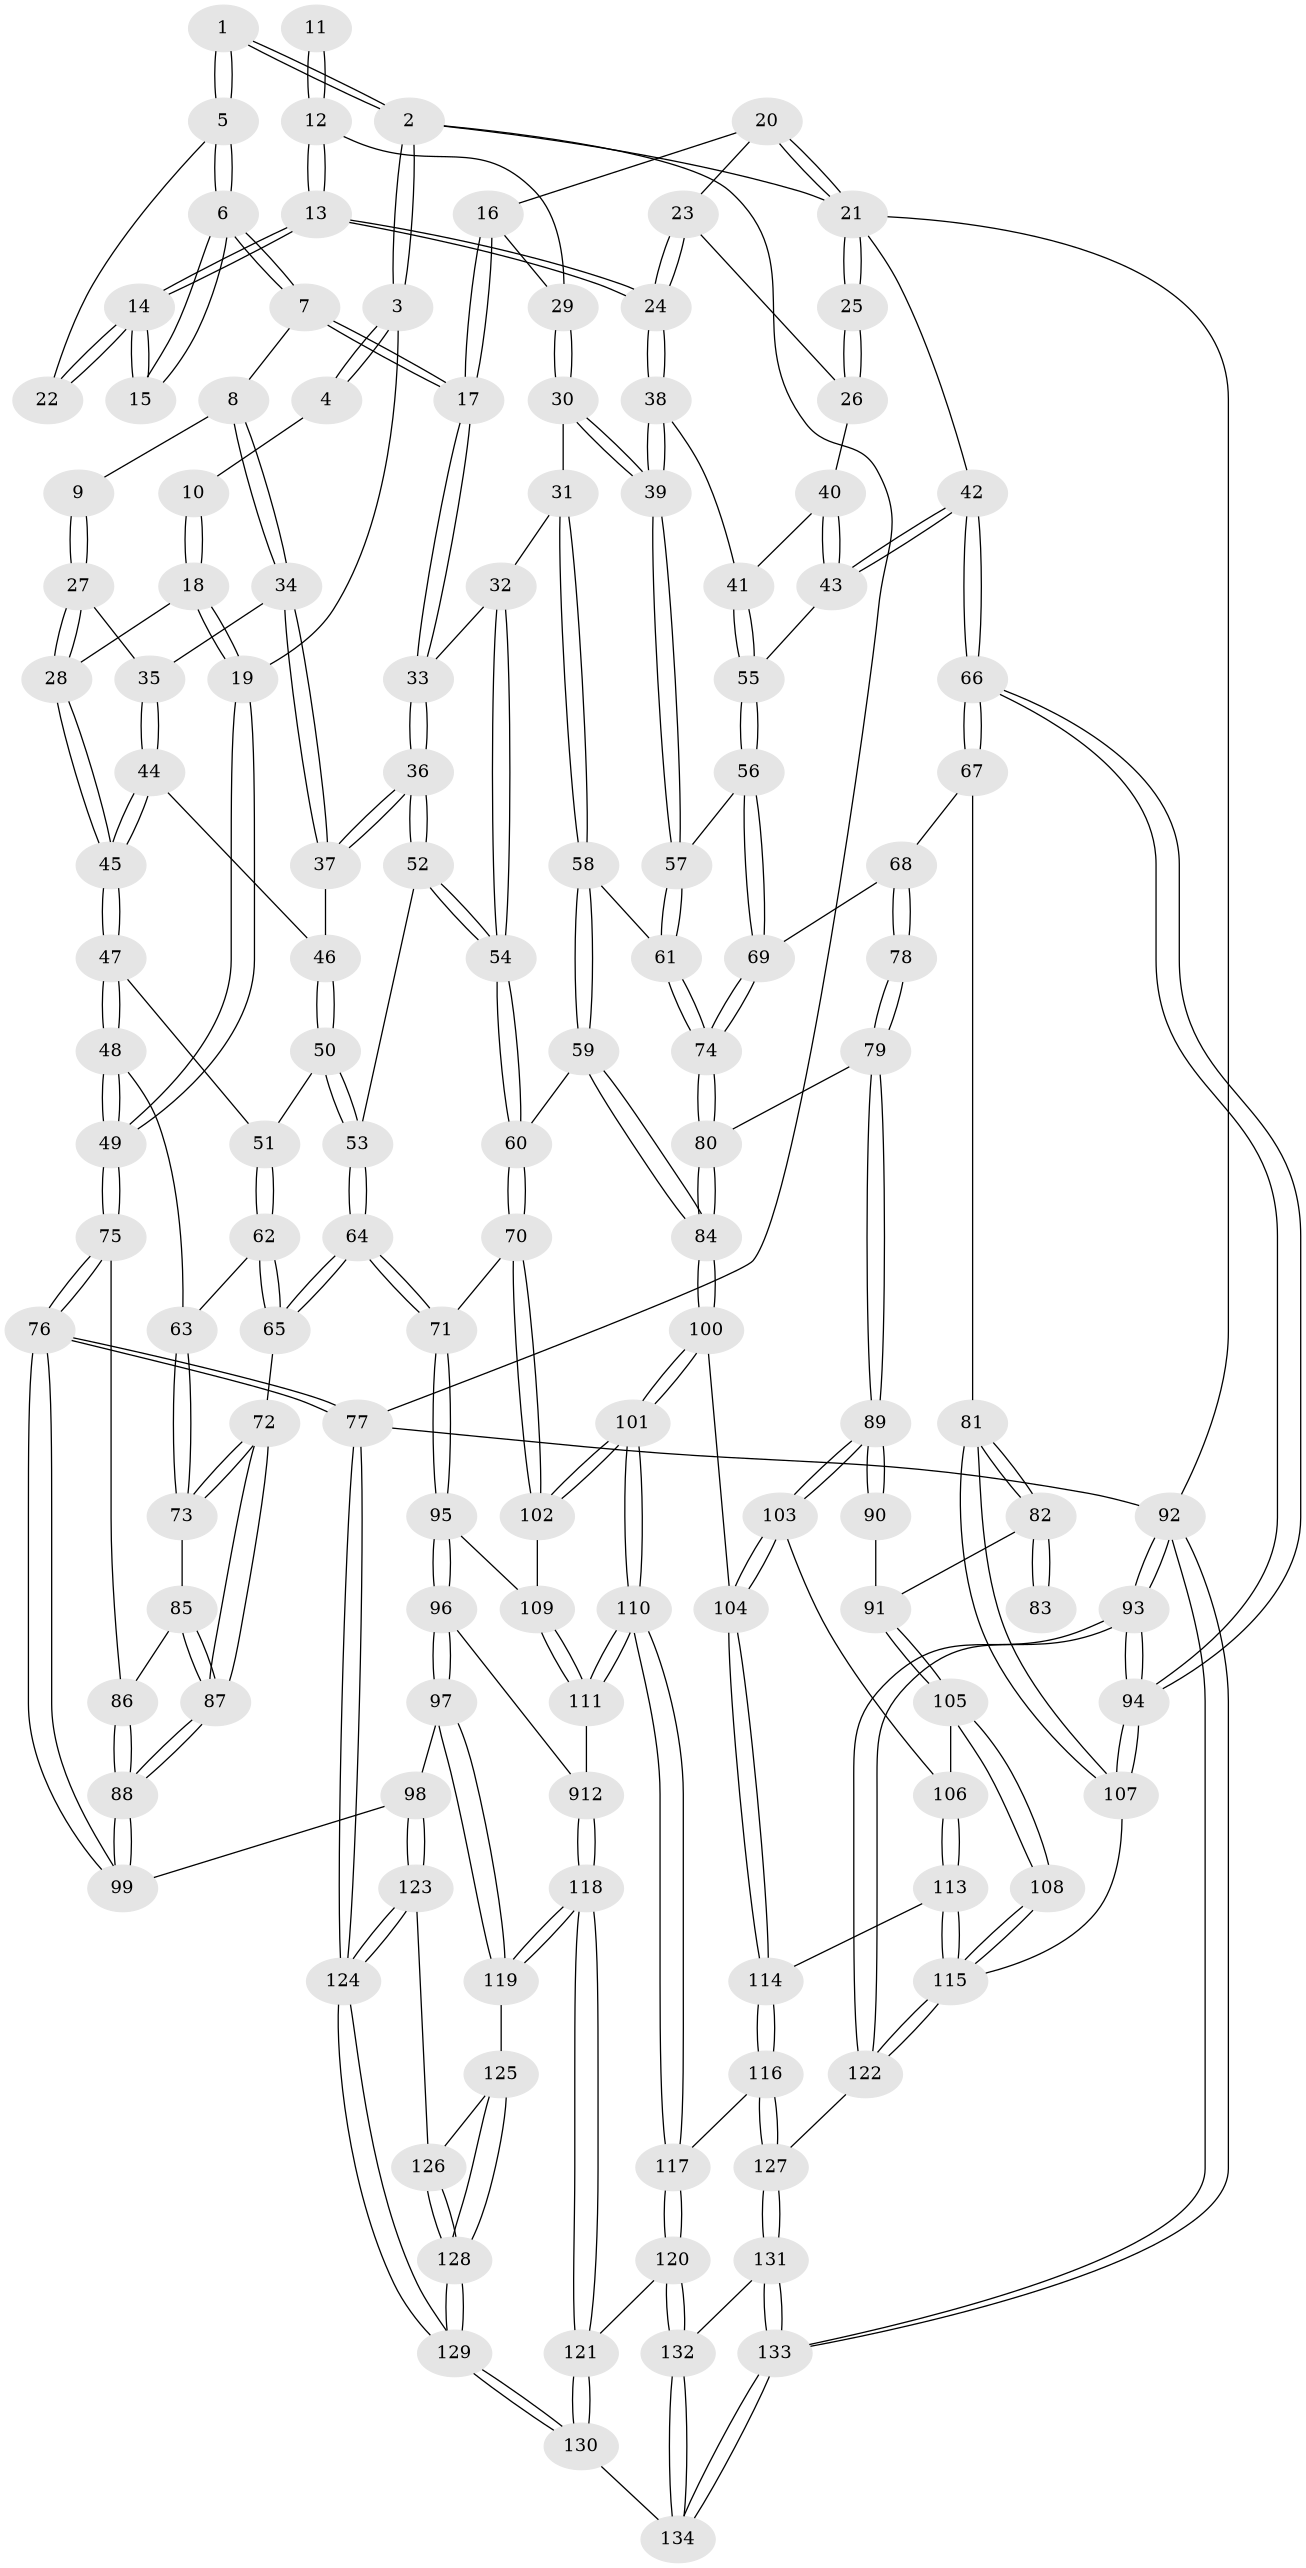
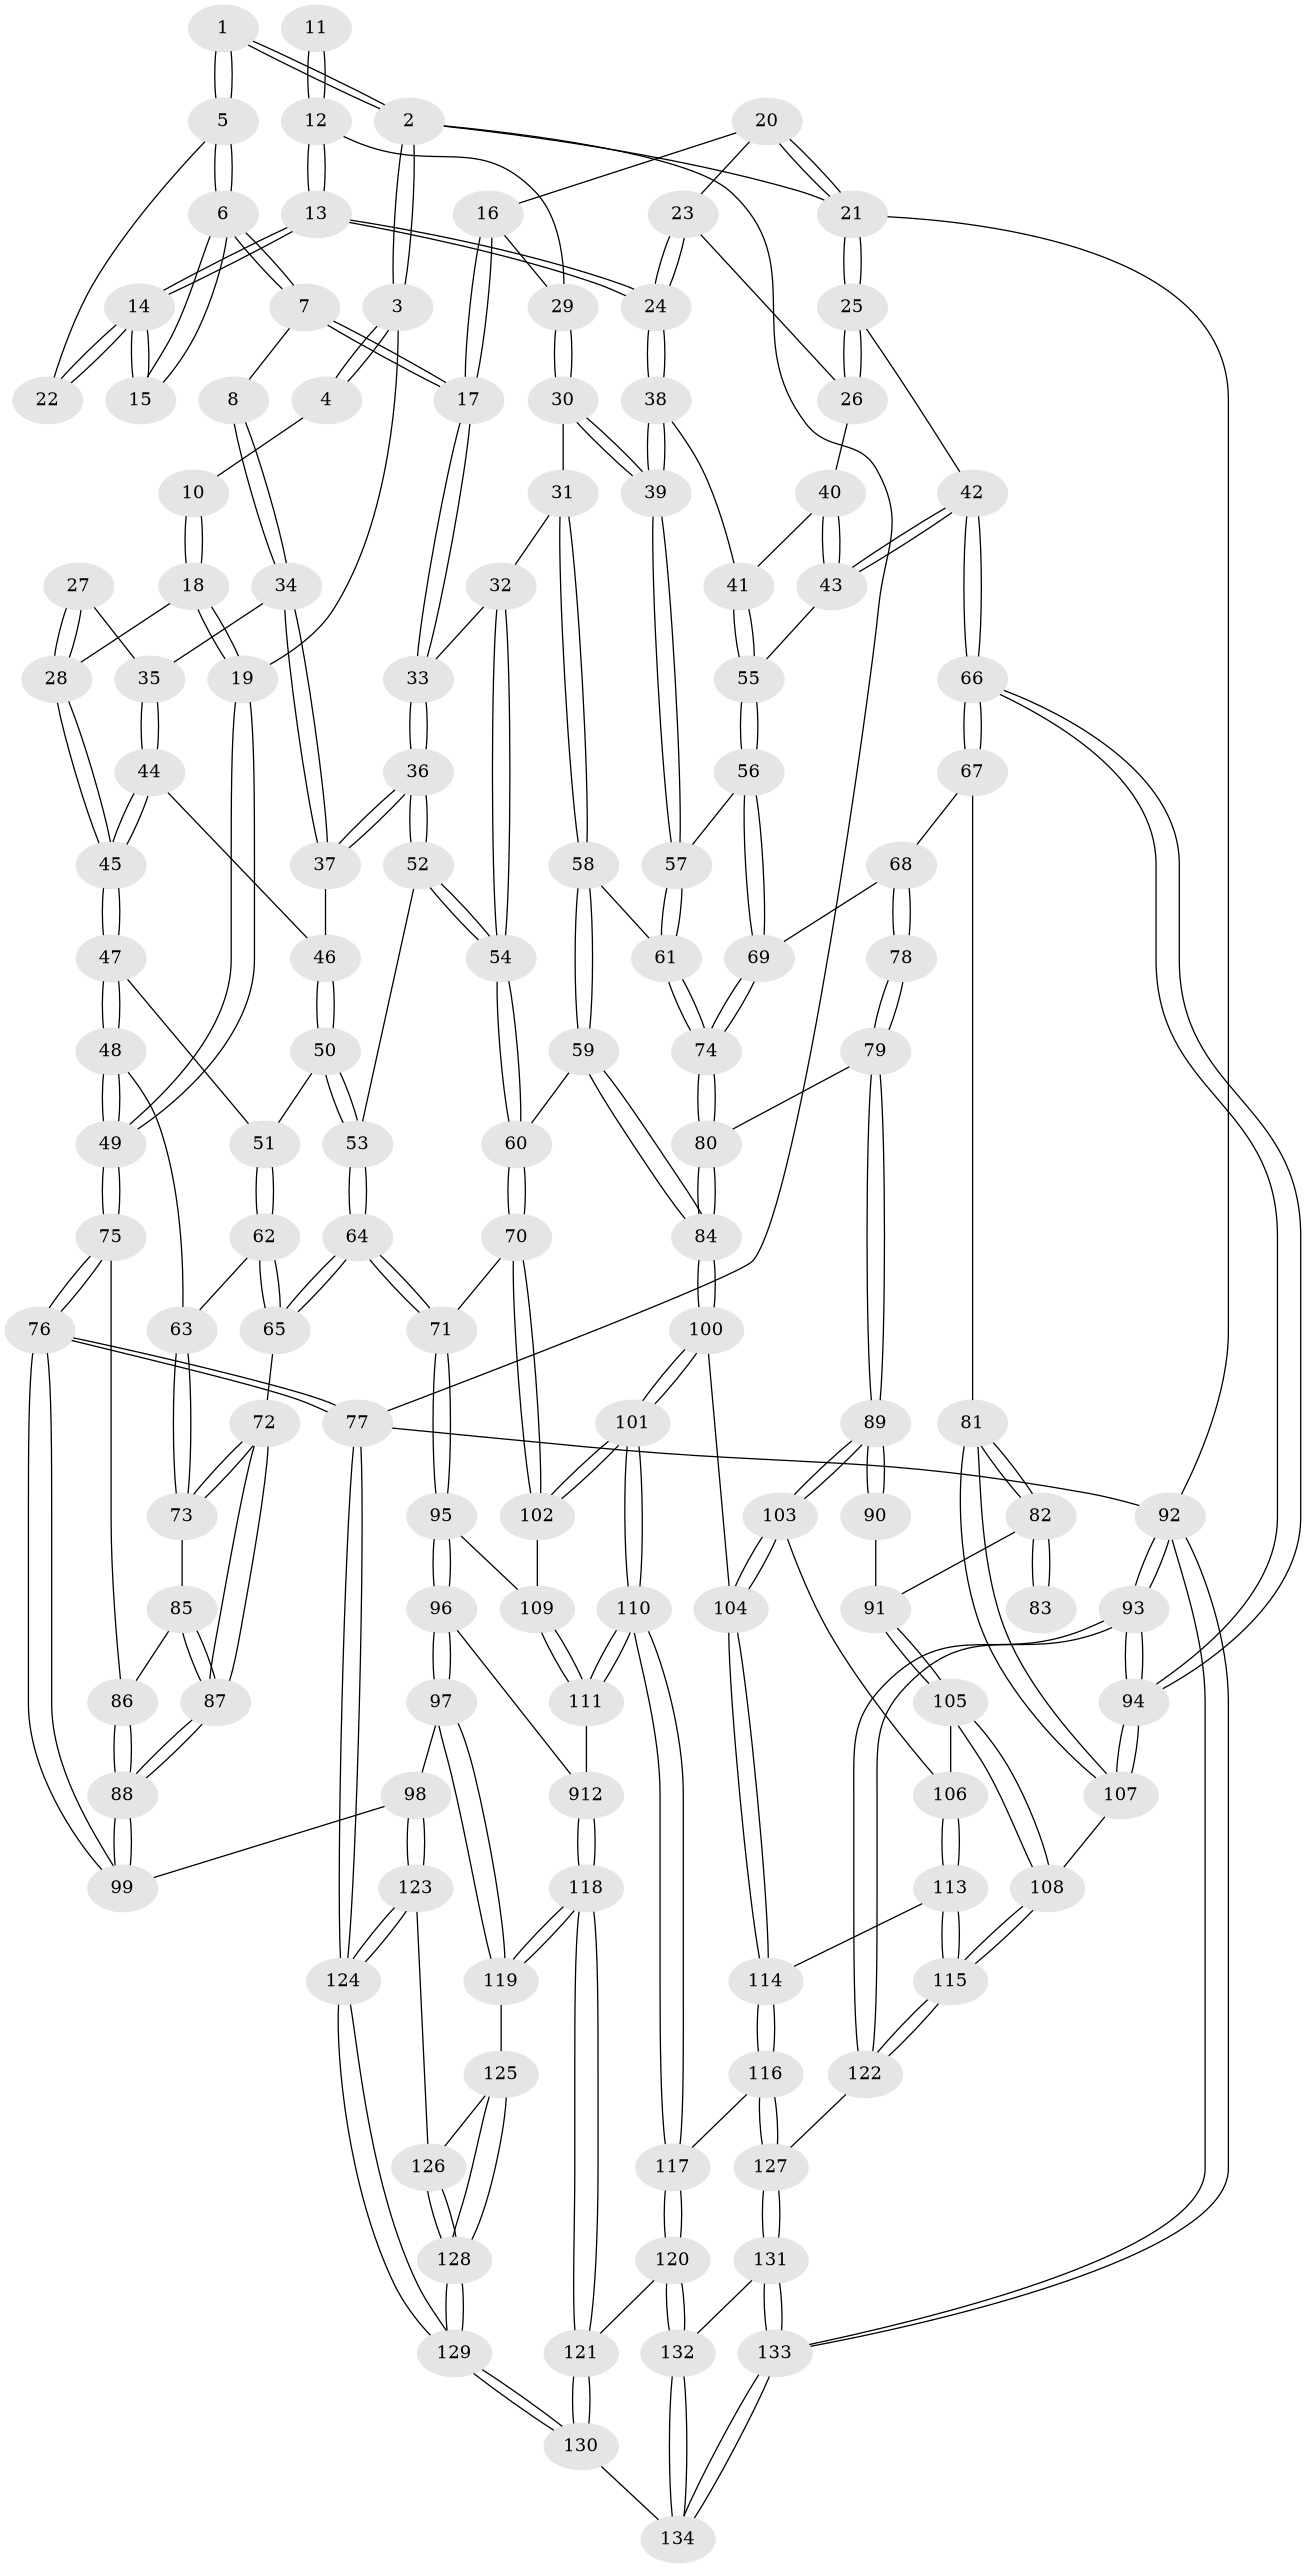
(927, 349) -> (914, 400)
(79, 493) -> none
(1086, 1923) -> (1084, 1842)
